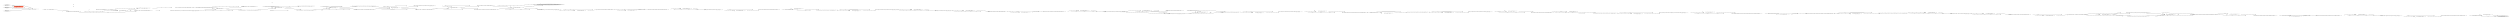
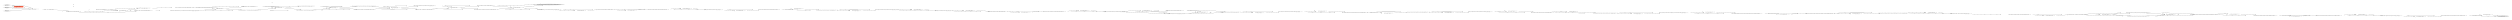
(1990, 13) -> none
